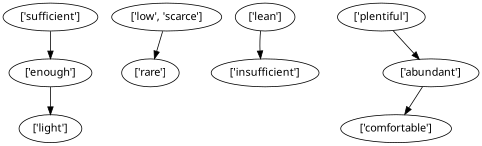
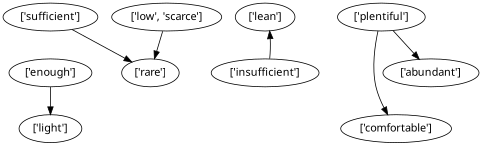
(50, 41) -> (99, 44)
(260, 41) -> (270, 49)
(416, 97) -> (374, 70)
